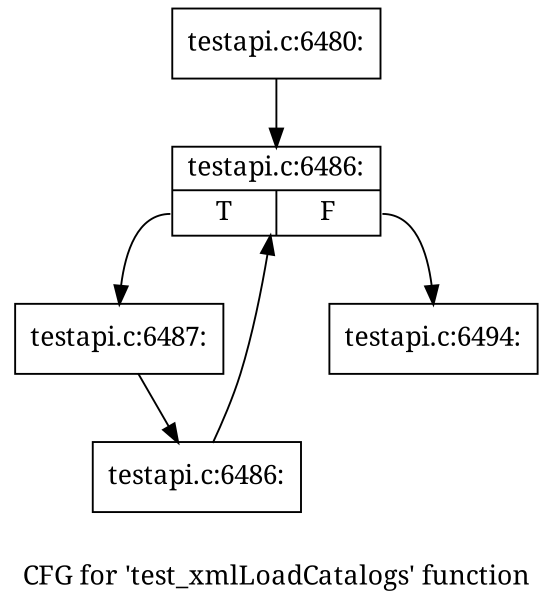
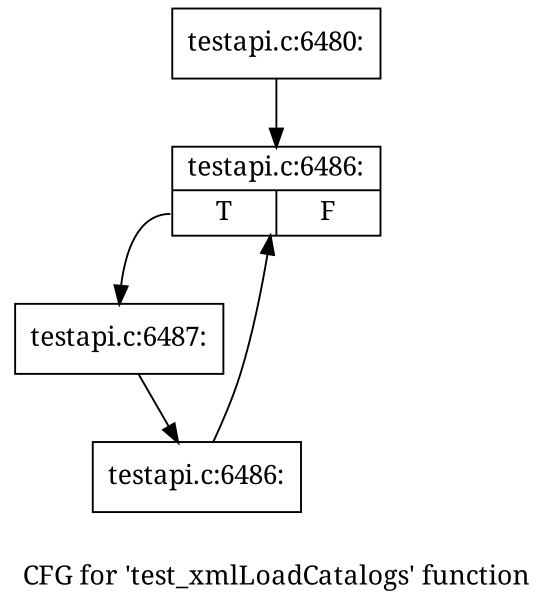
(434, 339) -> none
